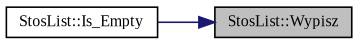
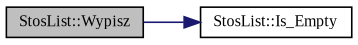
(178, 22) -> (164, 22)
